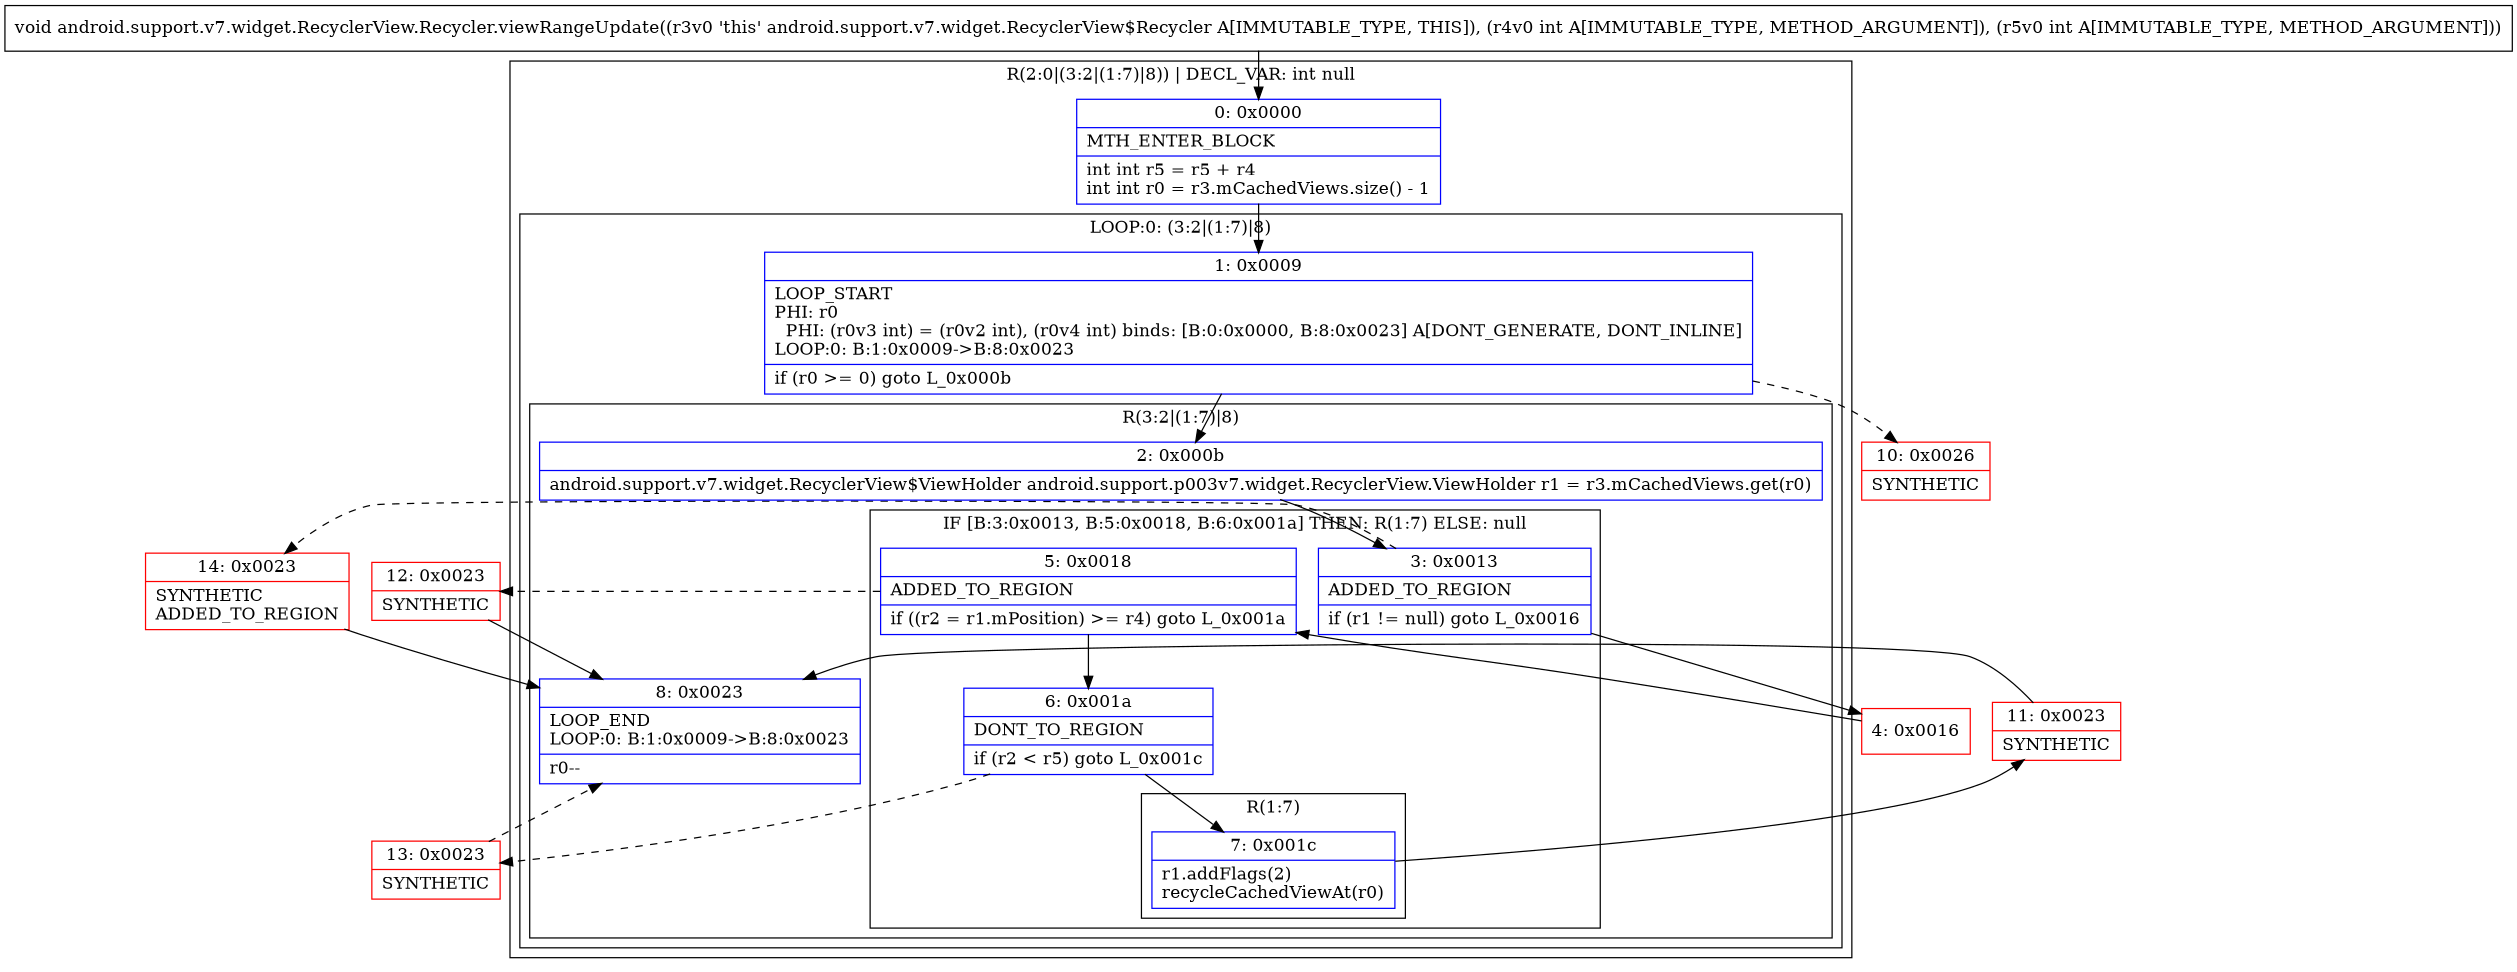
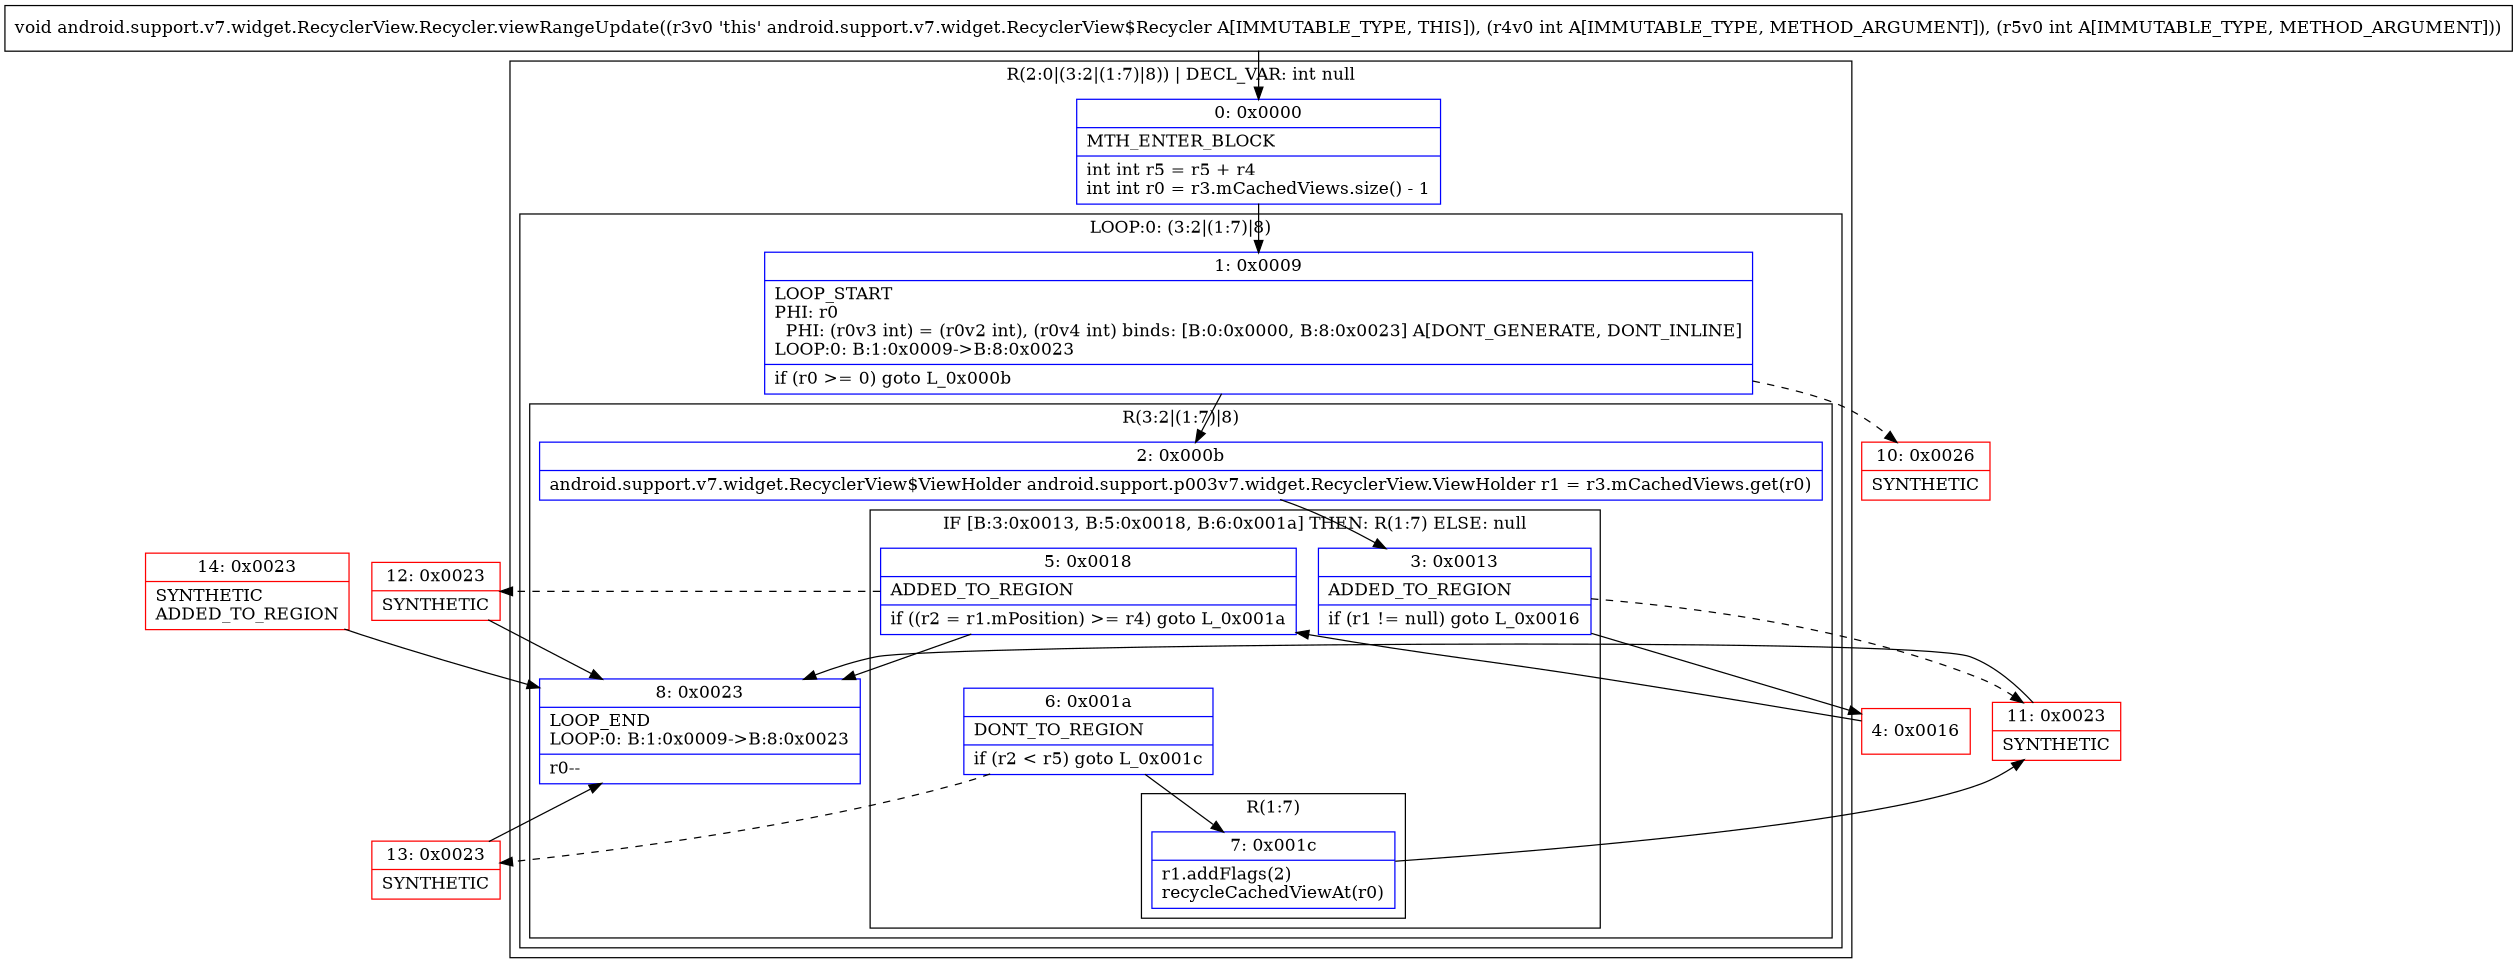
(845, 501) -> (1807, 629)
(1088, 656) -> (887, 664)
(540, 815) -> (540, 815)
